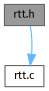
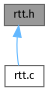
(32, 40) -> (17, 51)
